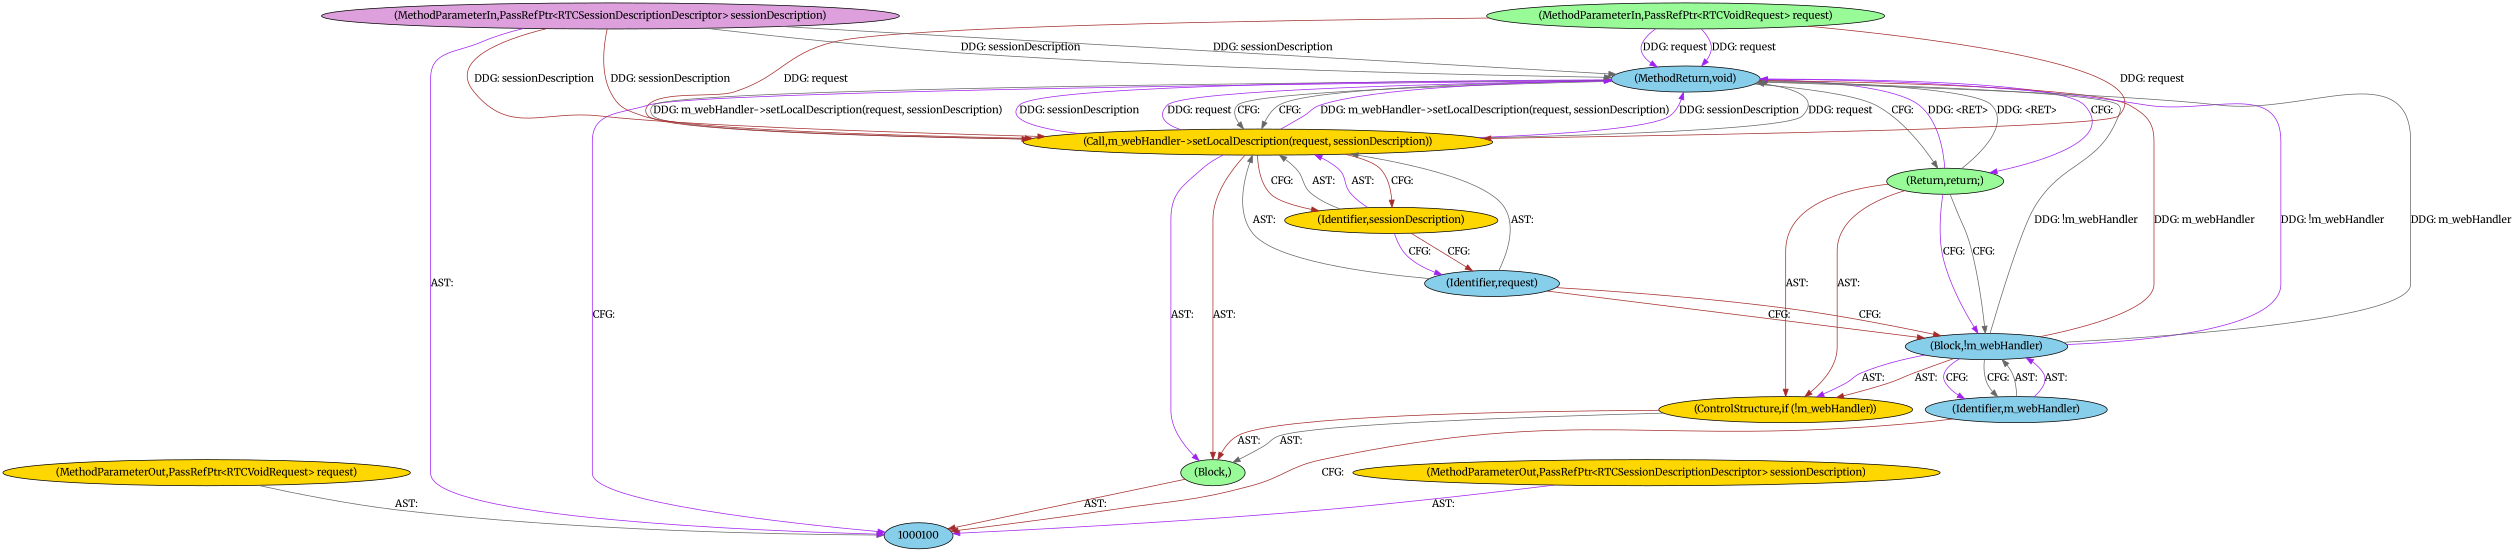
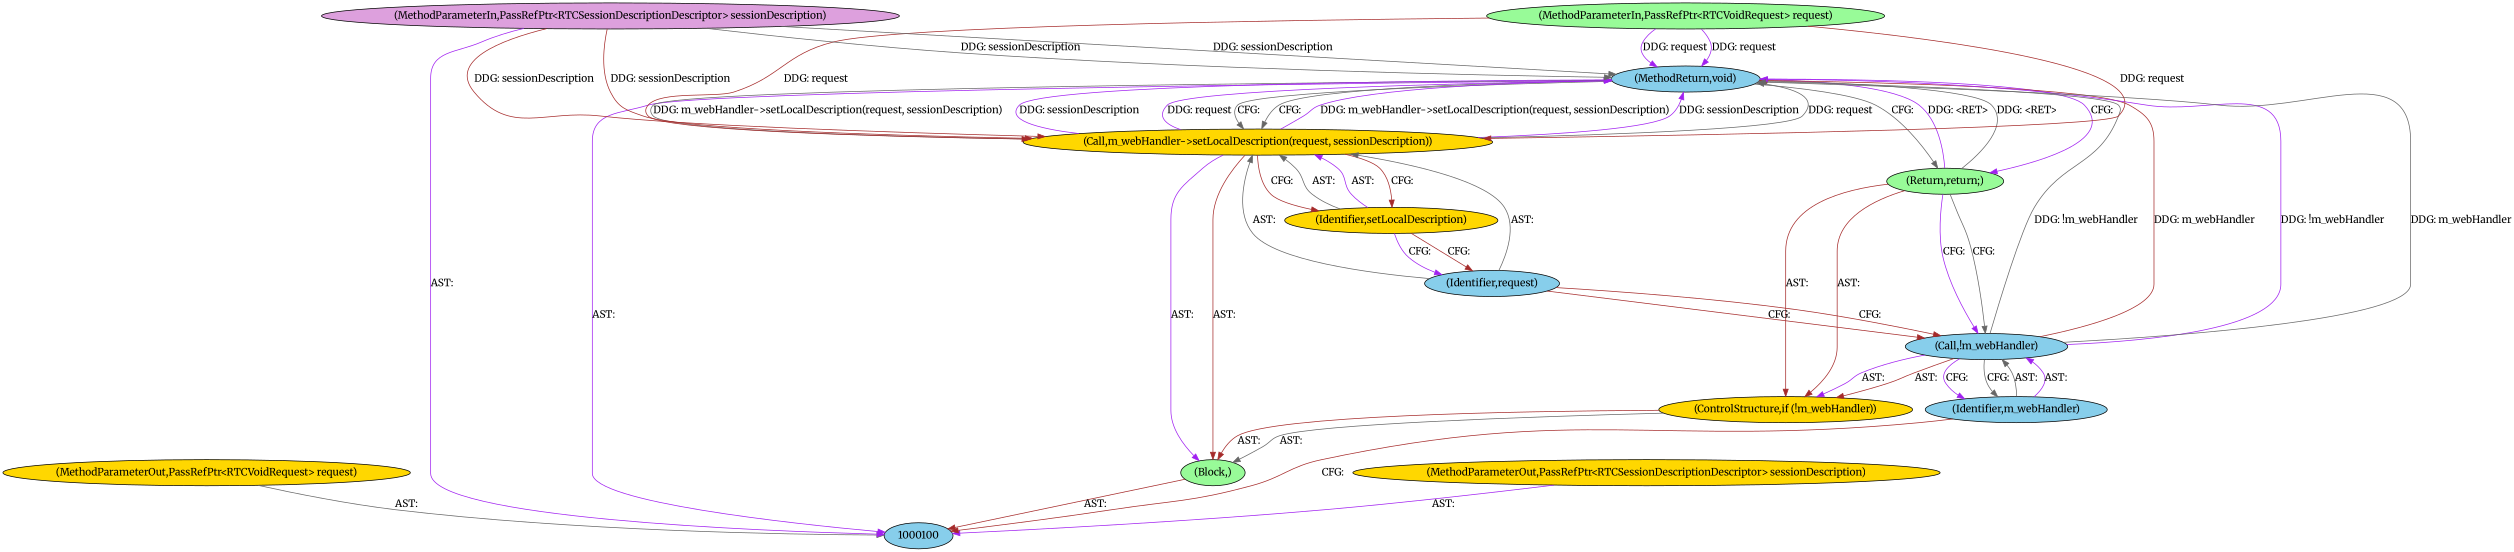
(1391, 220) -> (1391, 220)
(605, 315) -> (605, 315)
(1987, 347) -> (1987, 347)
